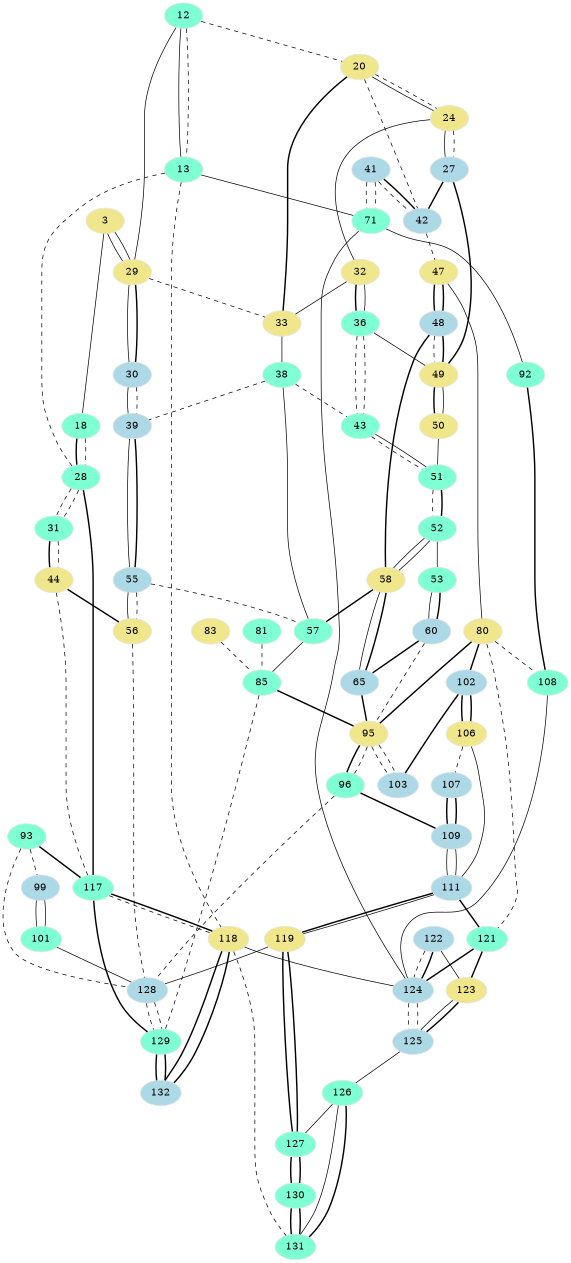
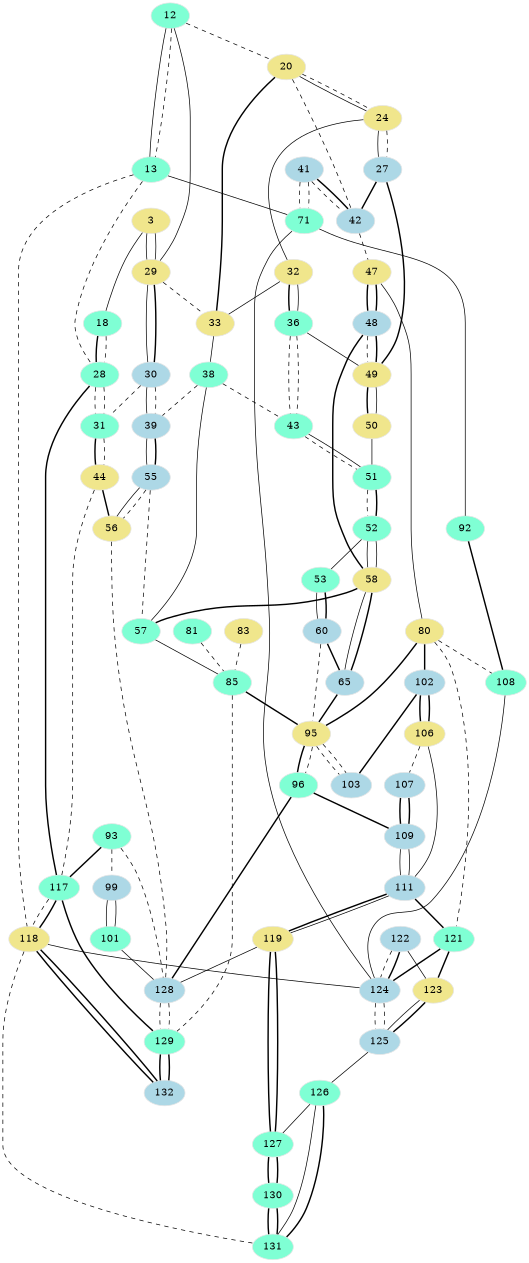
none -> (125, 400)
(242, 884) -> (238, 879)
